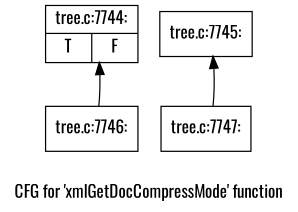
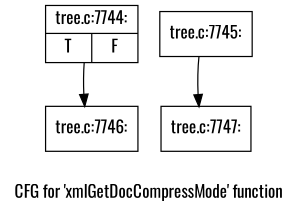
(214, 88) -> (198, 75)
(100, 91) -> (84, 78)
